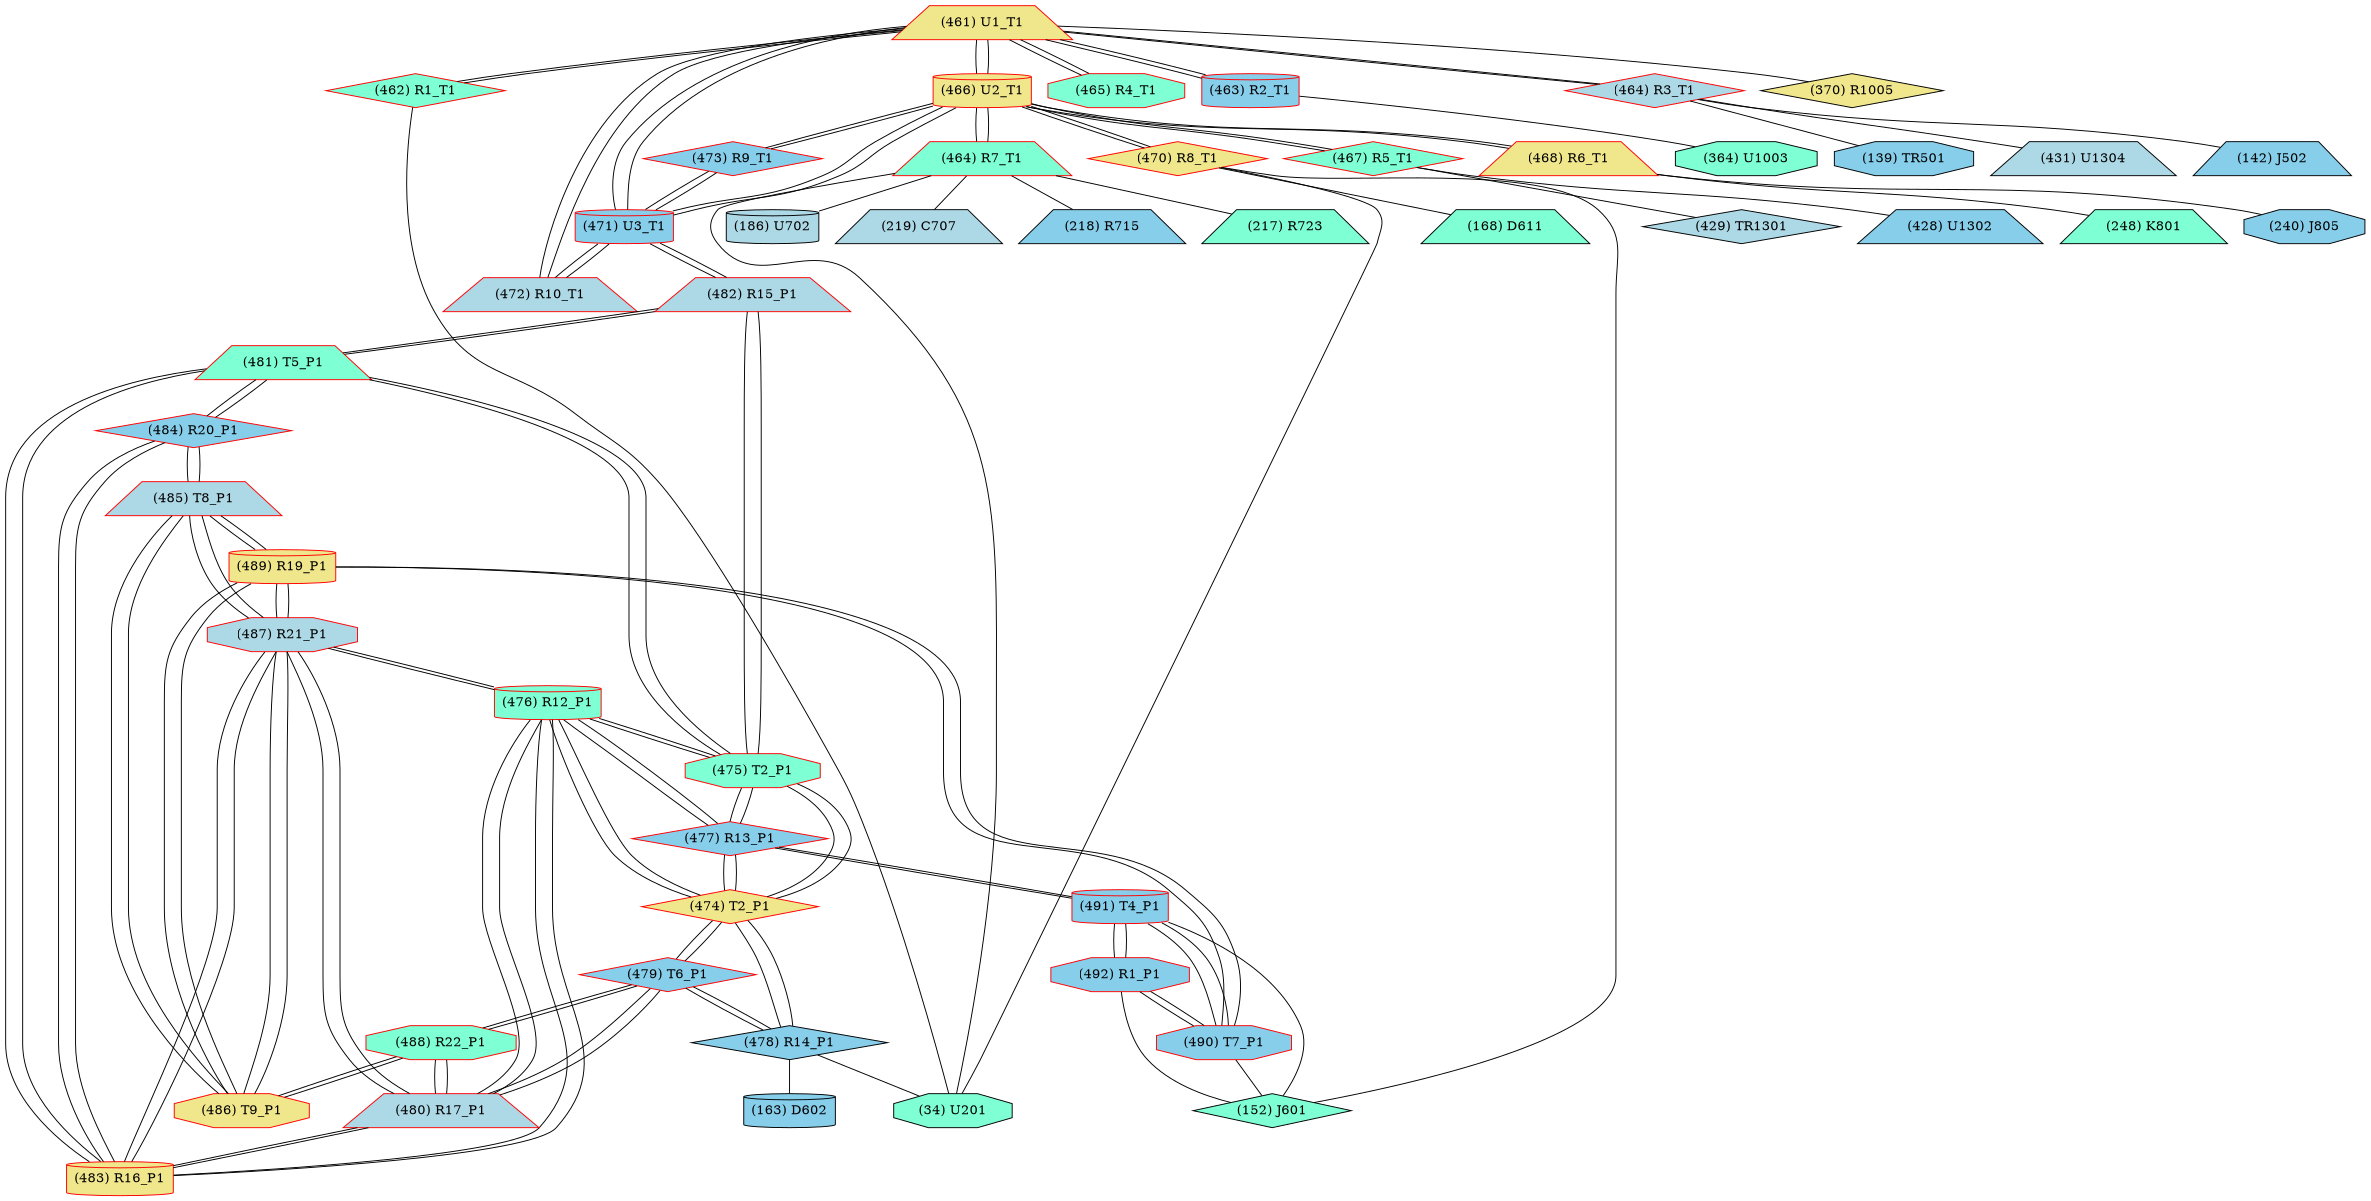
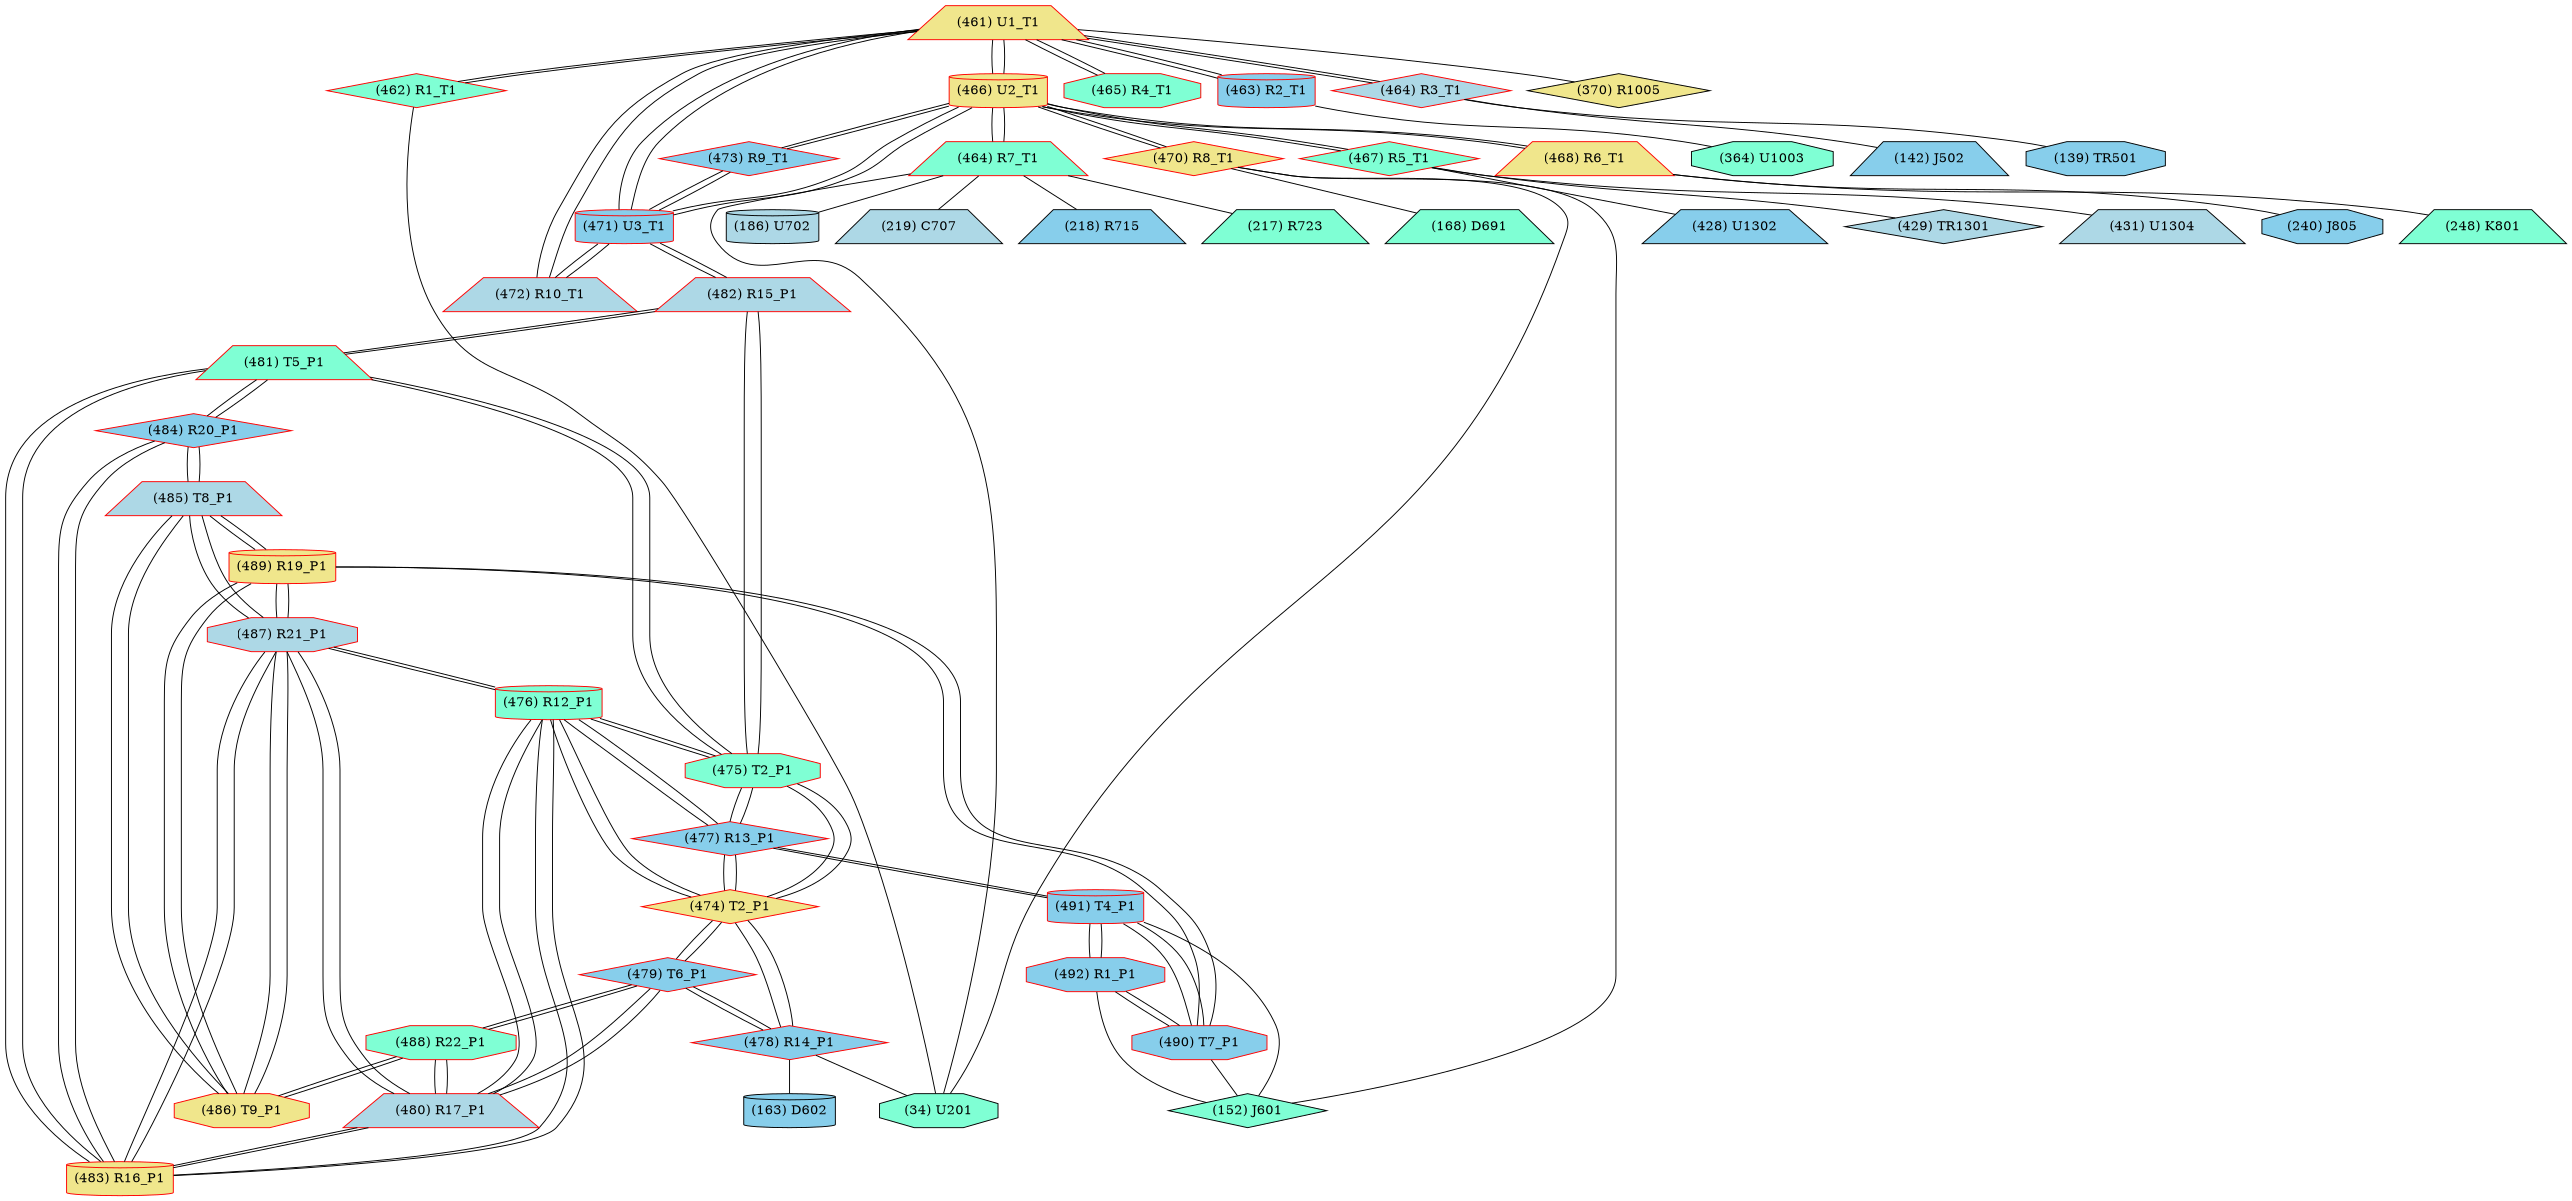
(1869, 125) -> (1762, 193)
(1505, 227) -> (1470, 227)
(790, 1043) -> (790, 1043)
